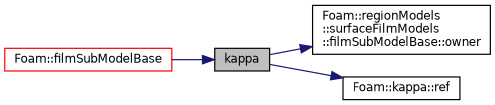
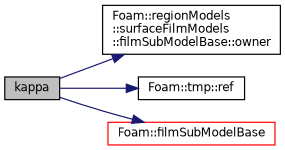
(187, 60) -> (96, 109)
(401, 88) -> (191, 88)
